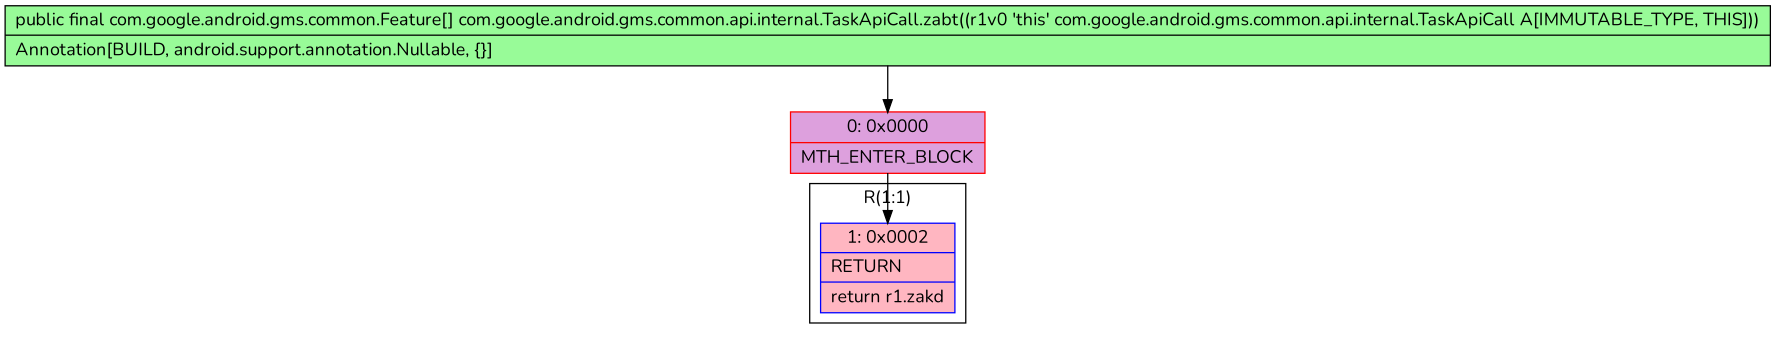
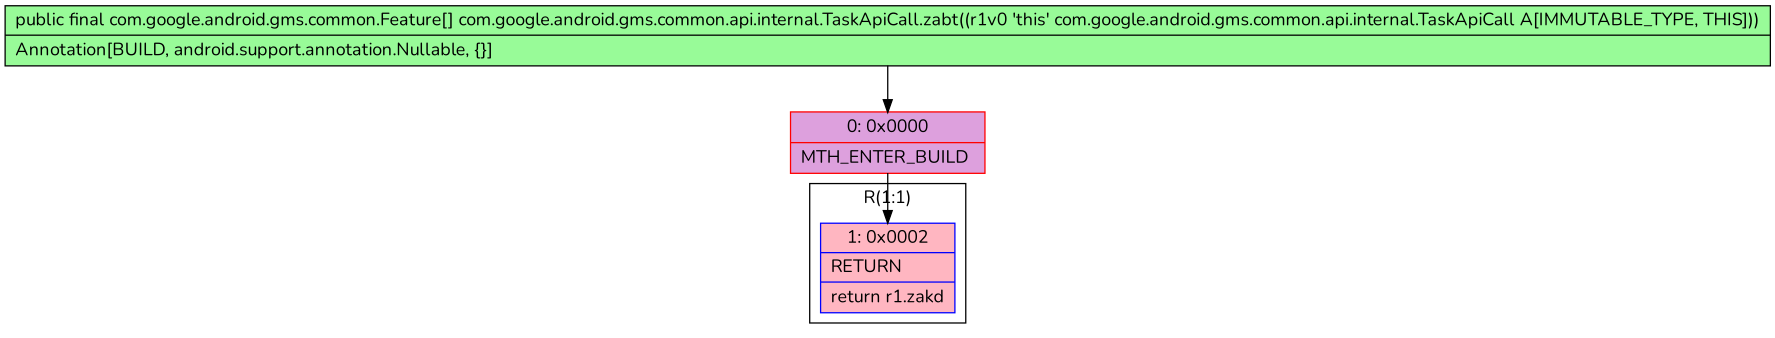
(888, 157) -> (885, 157)
